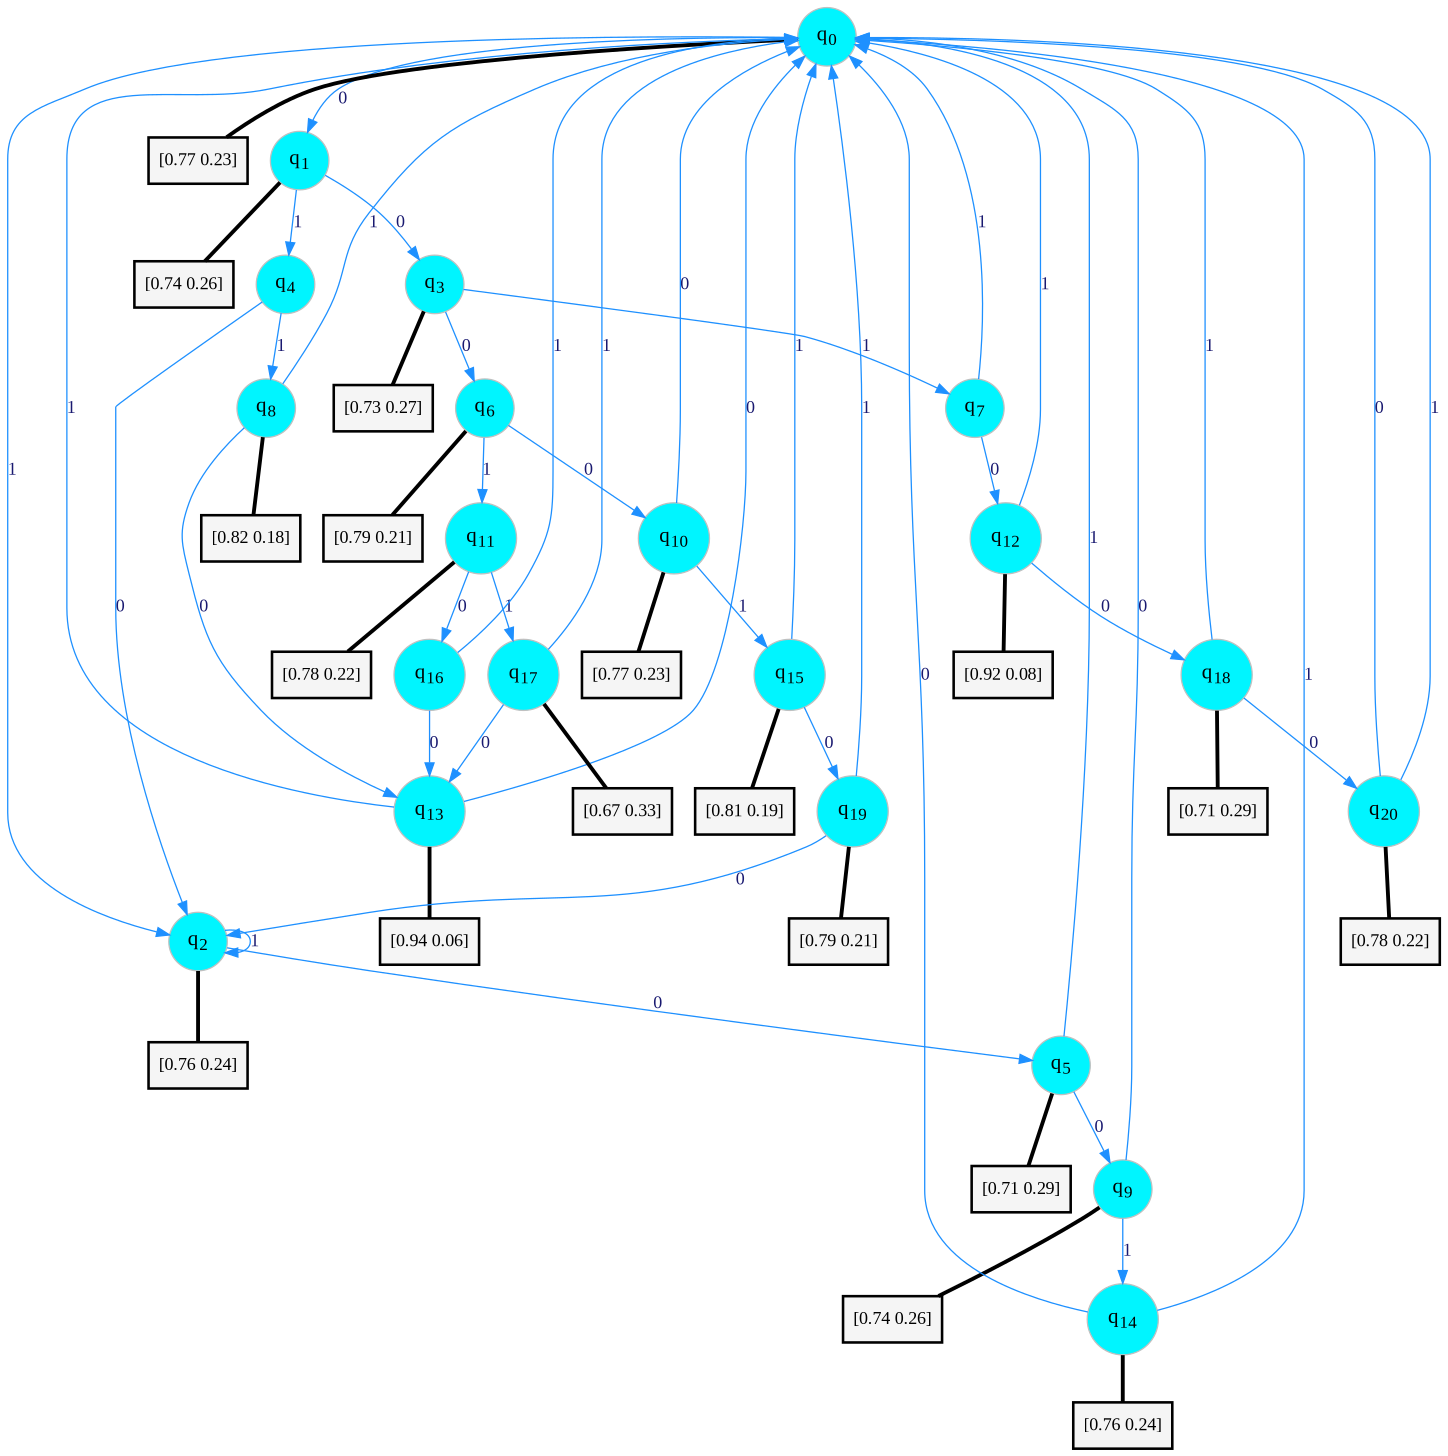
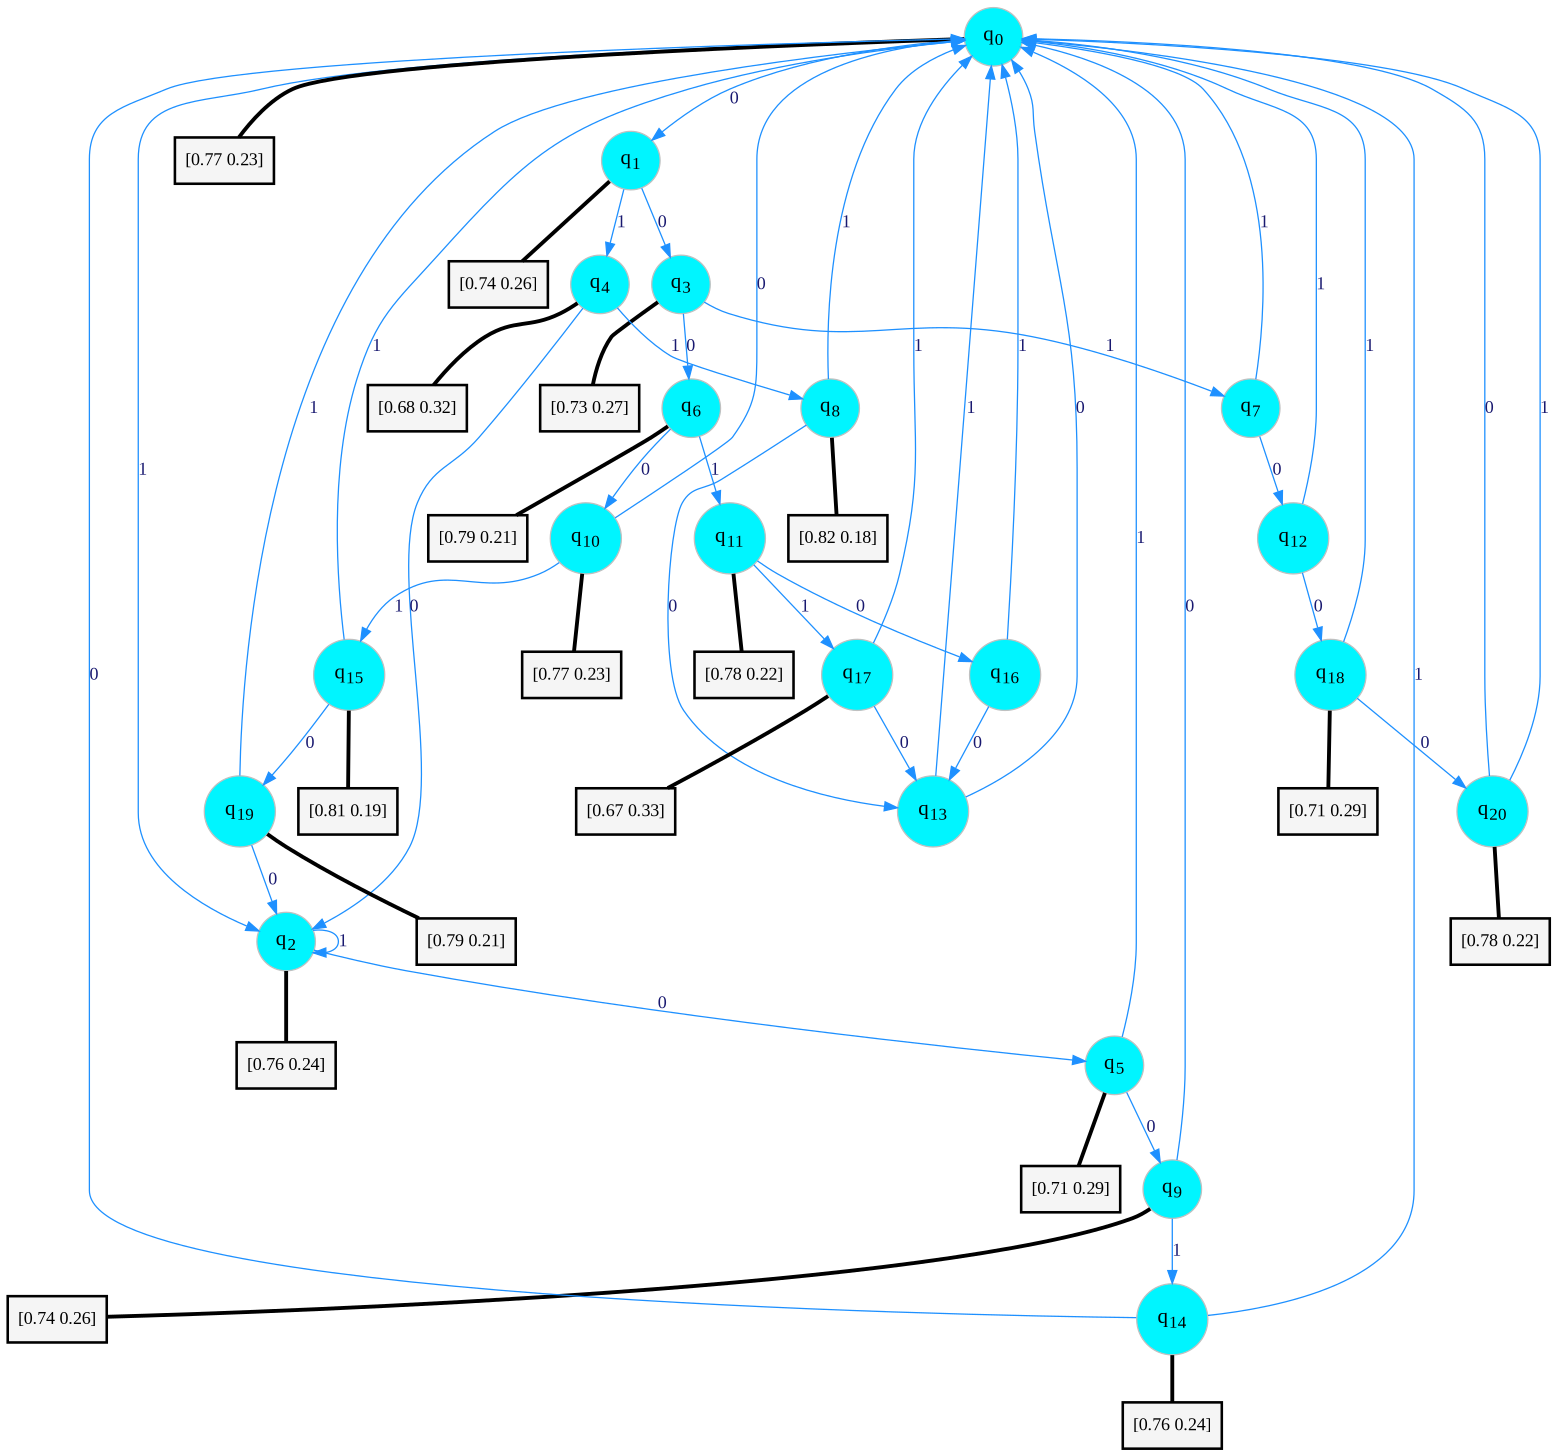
none -> (417, 408)
(1003, 675) -> none
(430, 942) -> none
